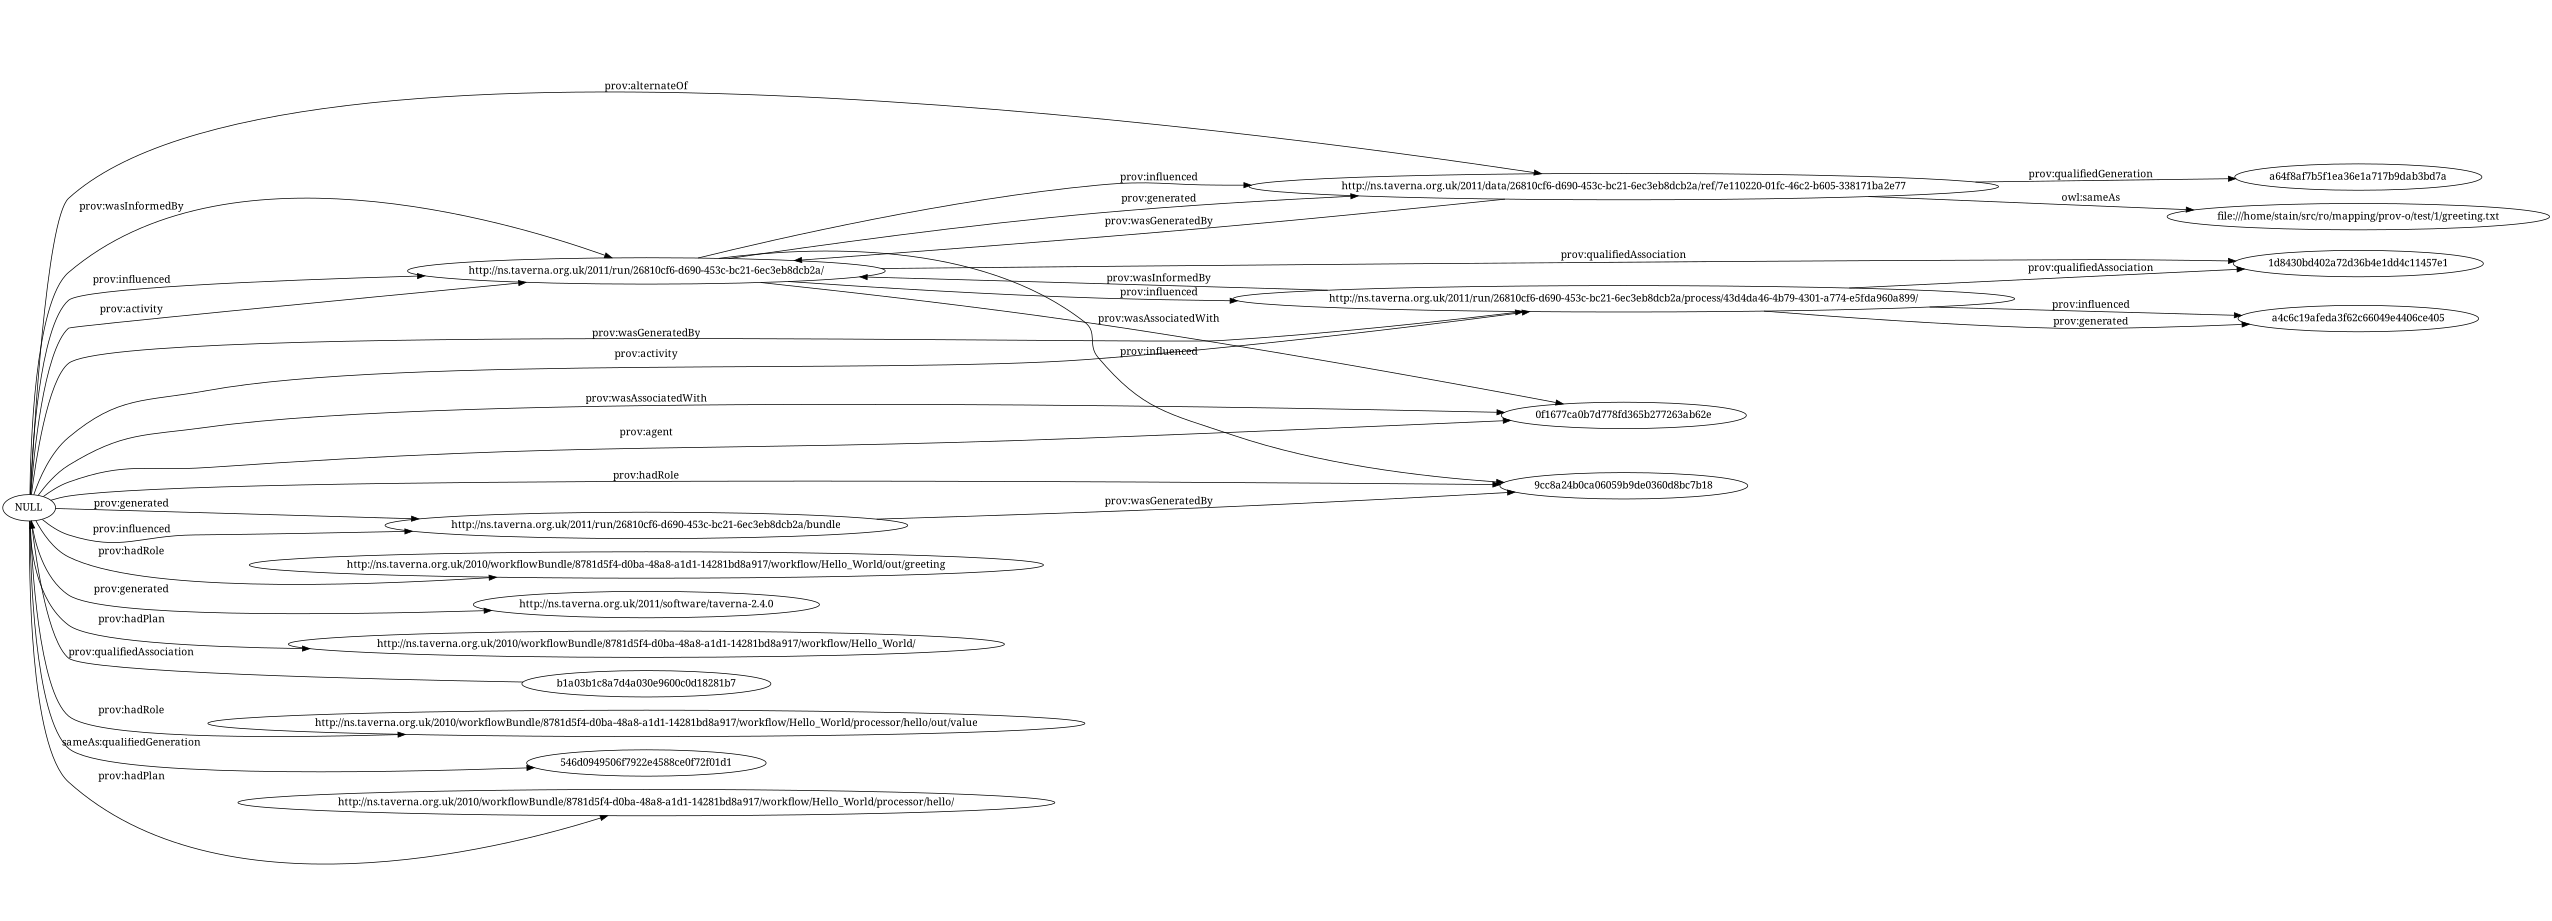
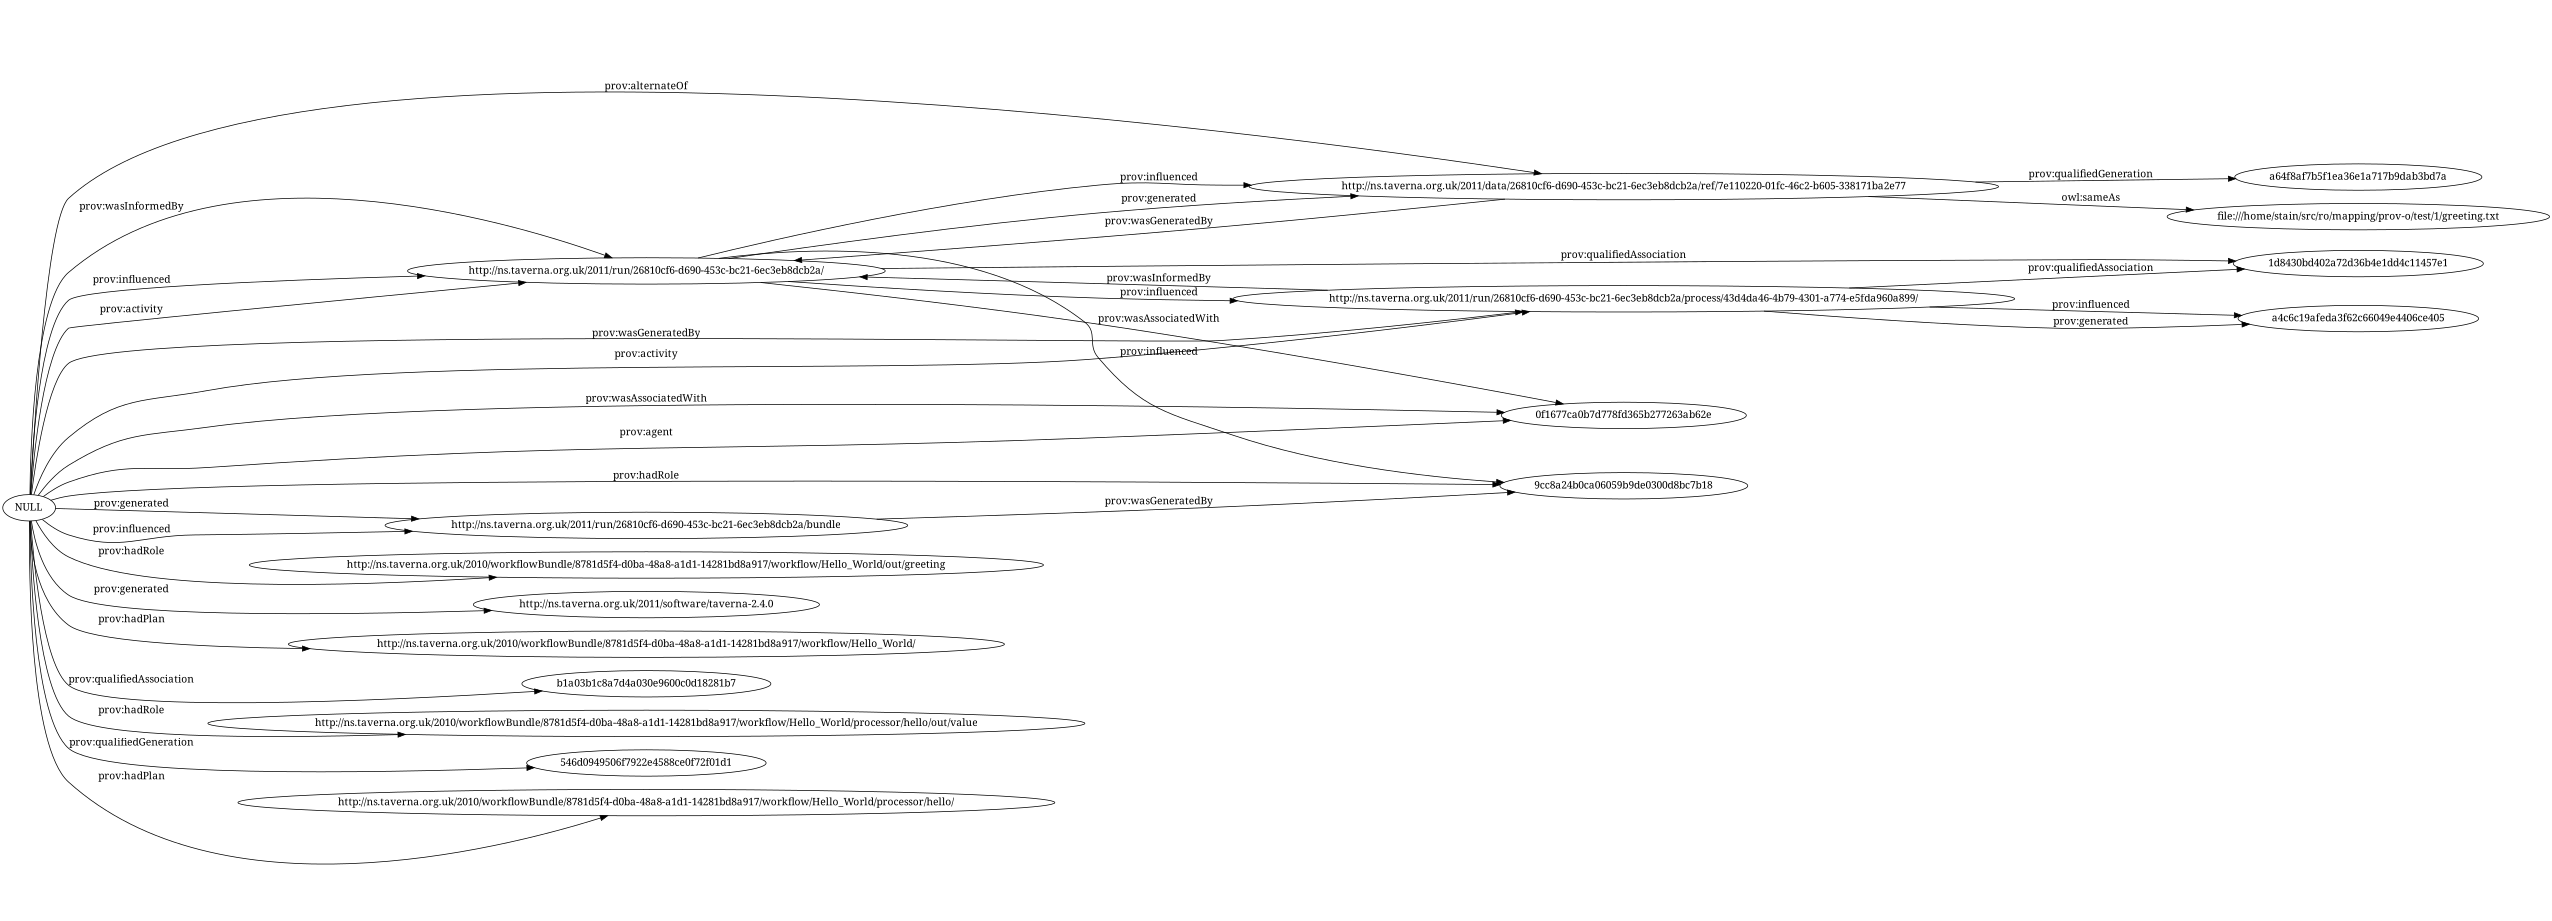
(1624, 486) -> (1624, 486)
(227, 674) -> (215, 702)
(132, 743) -> (132, 743)
